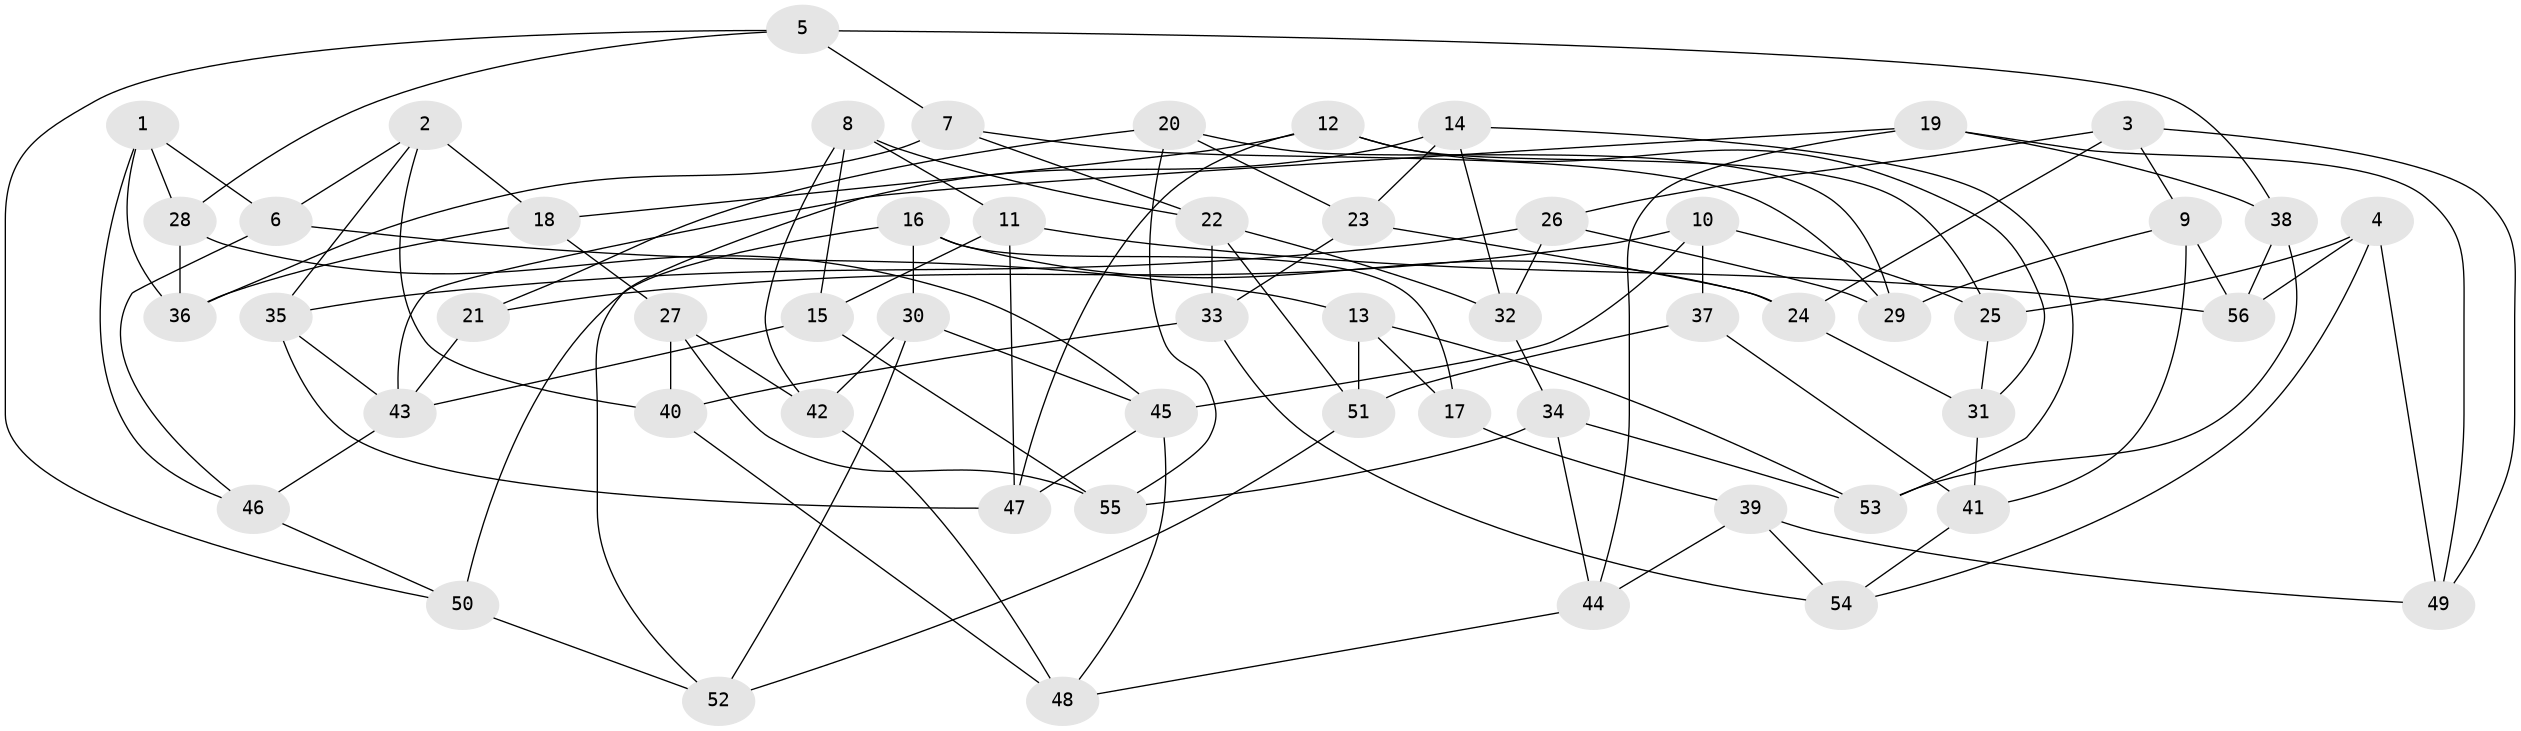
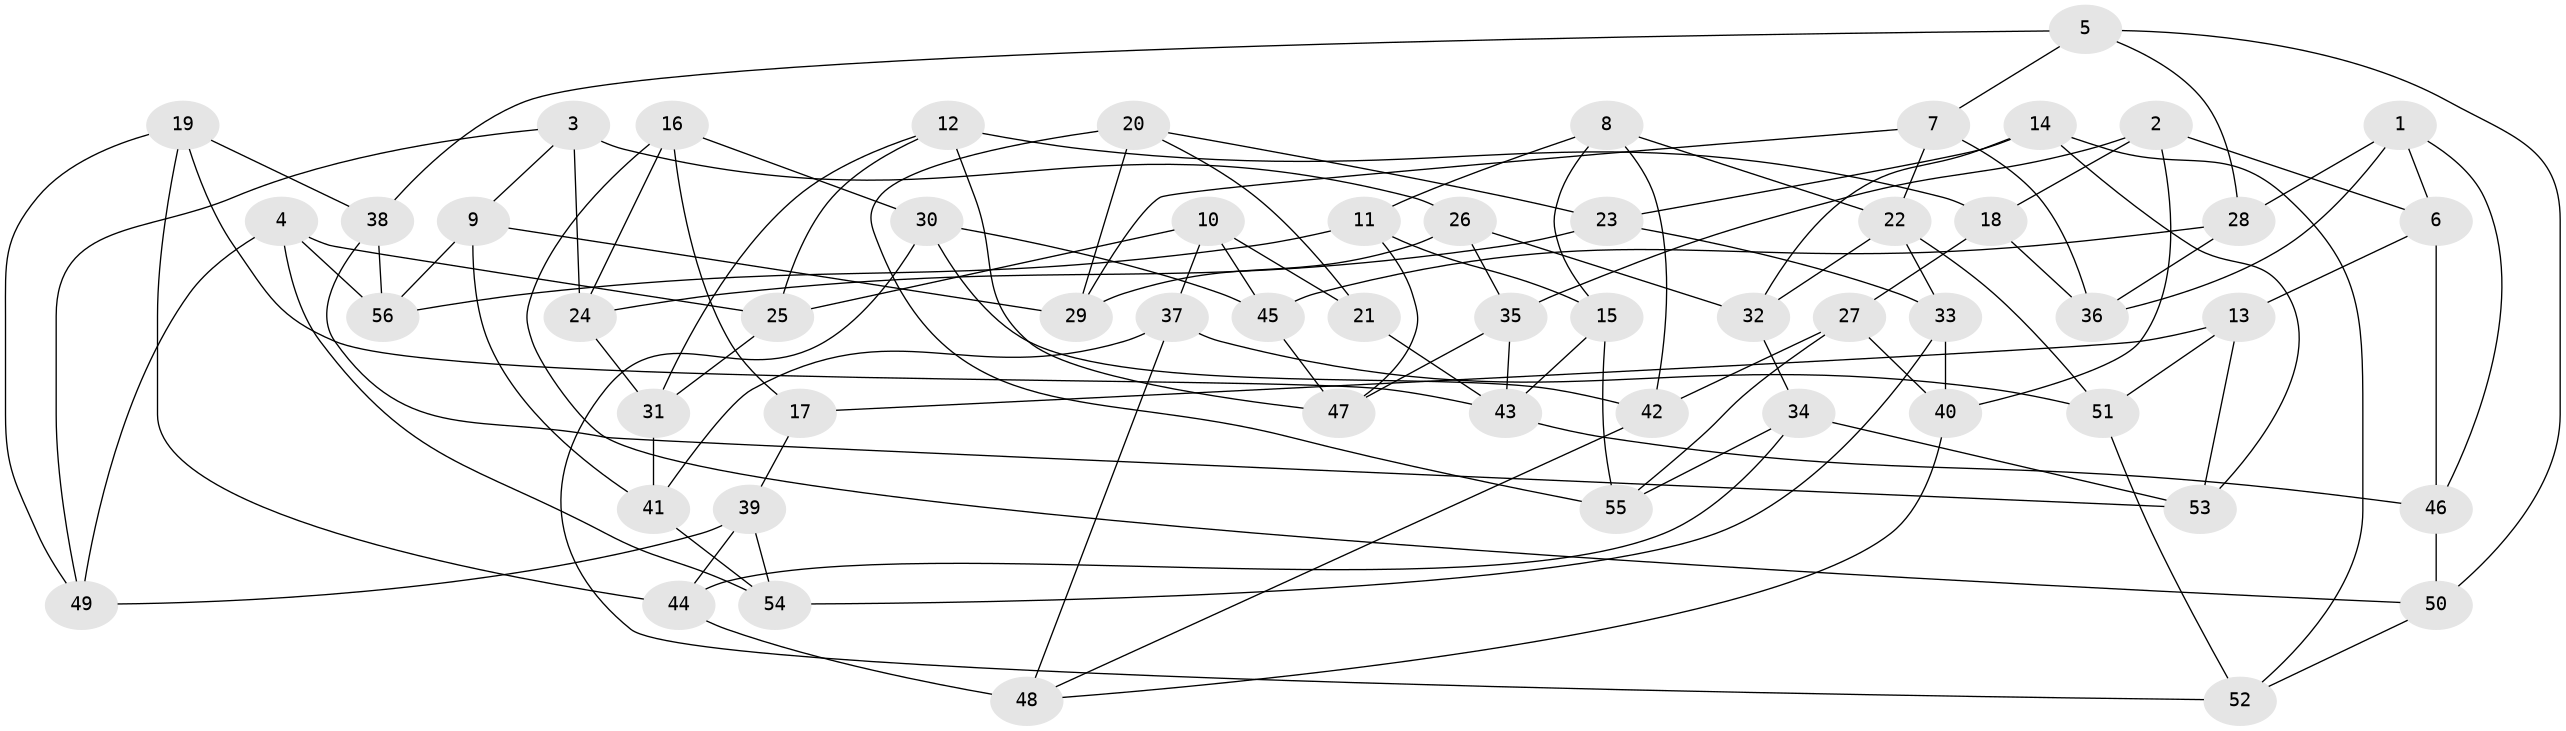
(1147, 567) -> (1100, 509)
